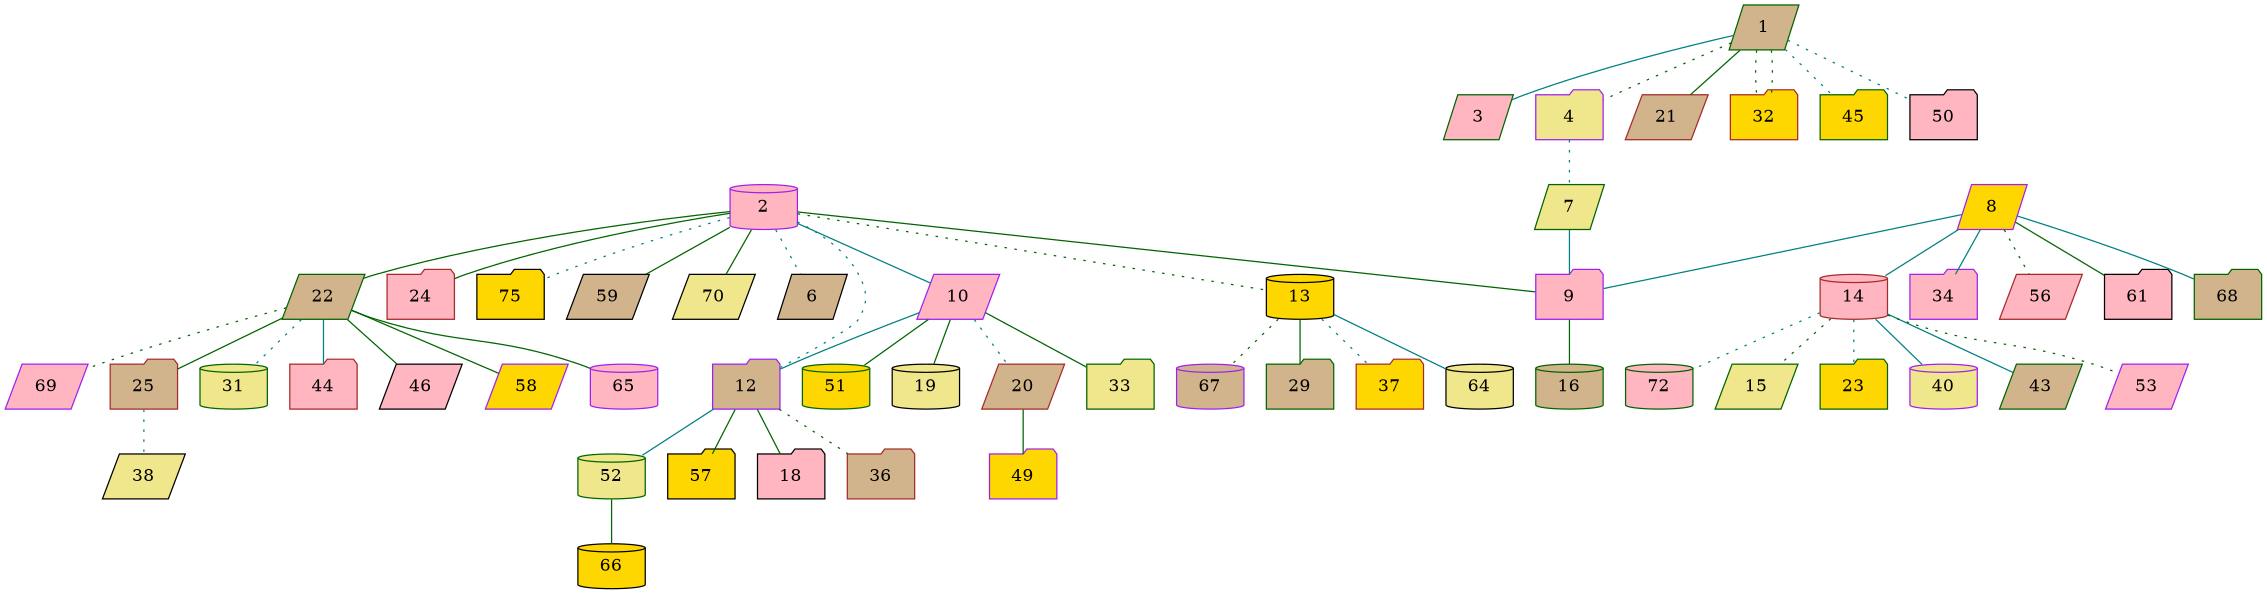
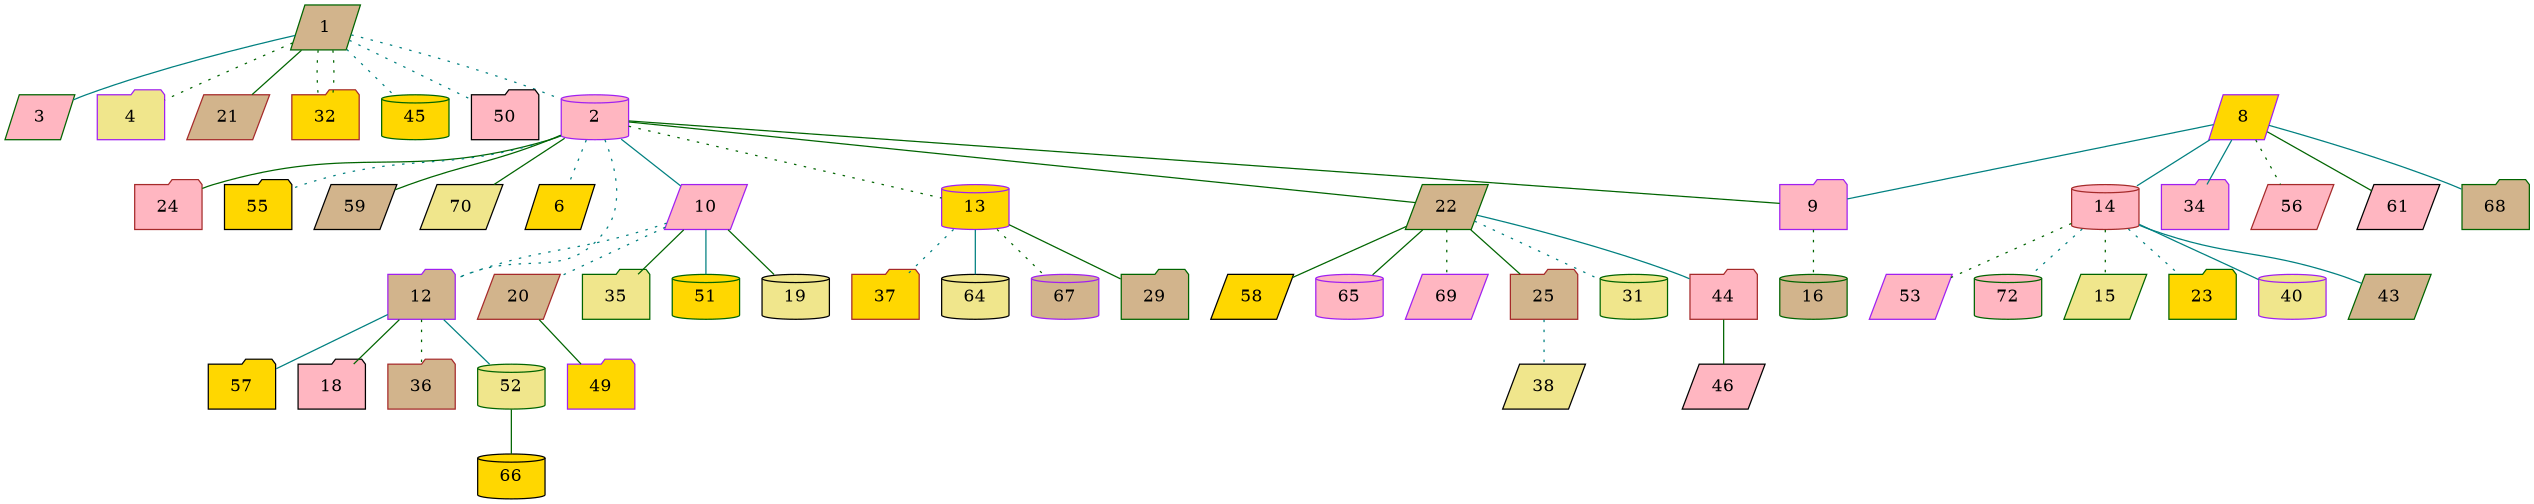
none -> (457, 64)
(1854, 117) -> (415, 117)
(1570, 207) -> none
(511, 297) -> (258, 207)
(812, 297) -> (560, 207)
(1300, 297) -> (975, 207)
(2138, 297) -> (2398, 207)
(849, 340) -> (561, 250)
(372, 342) -> (1724, 342)
(896, 342) -> (706, 252)
(1570, 342) -> (1813, 252)
(527, 387) -> (1252, 297)
(1120, 387) -> (616, 297)
(724, 432) -> (332, 342)
